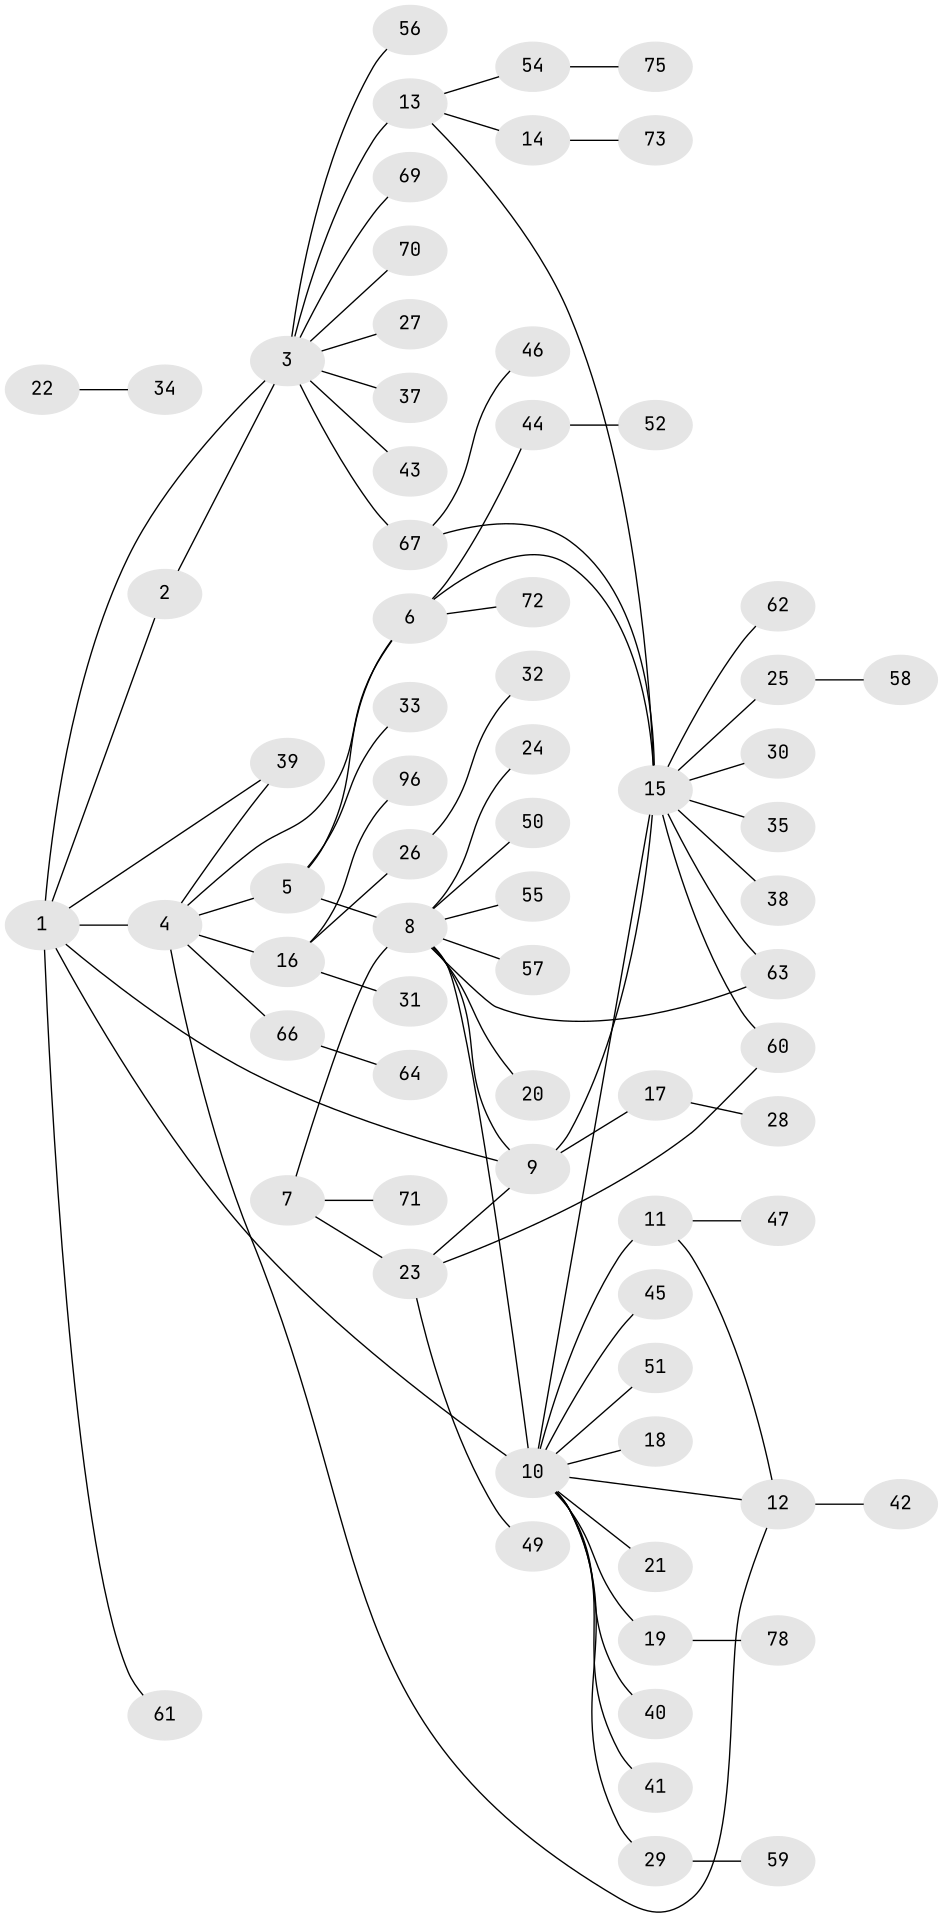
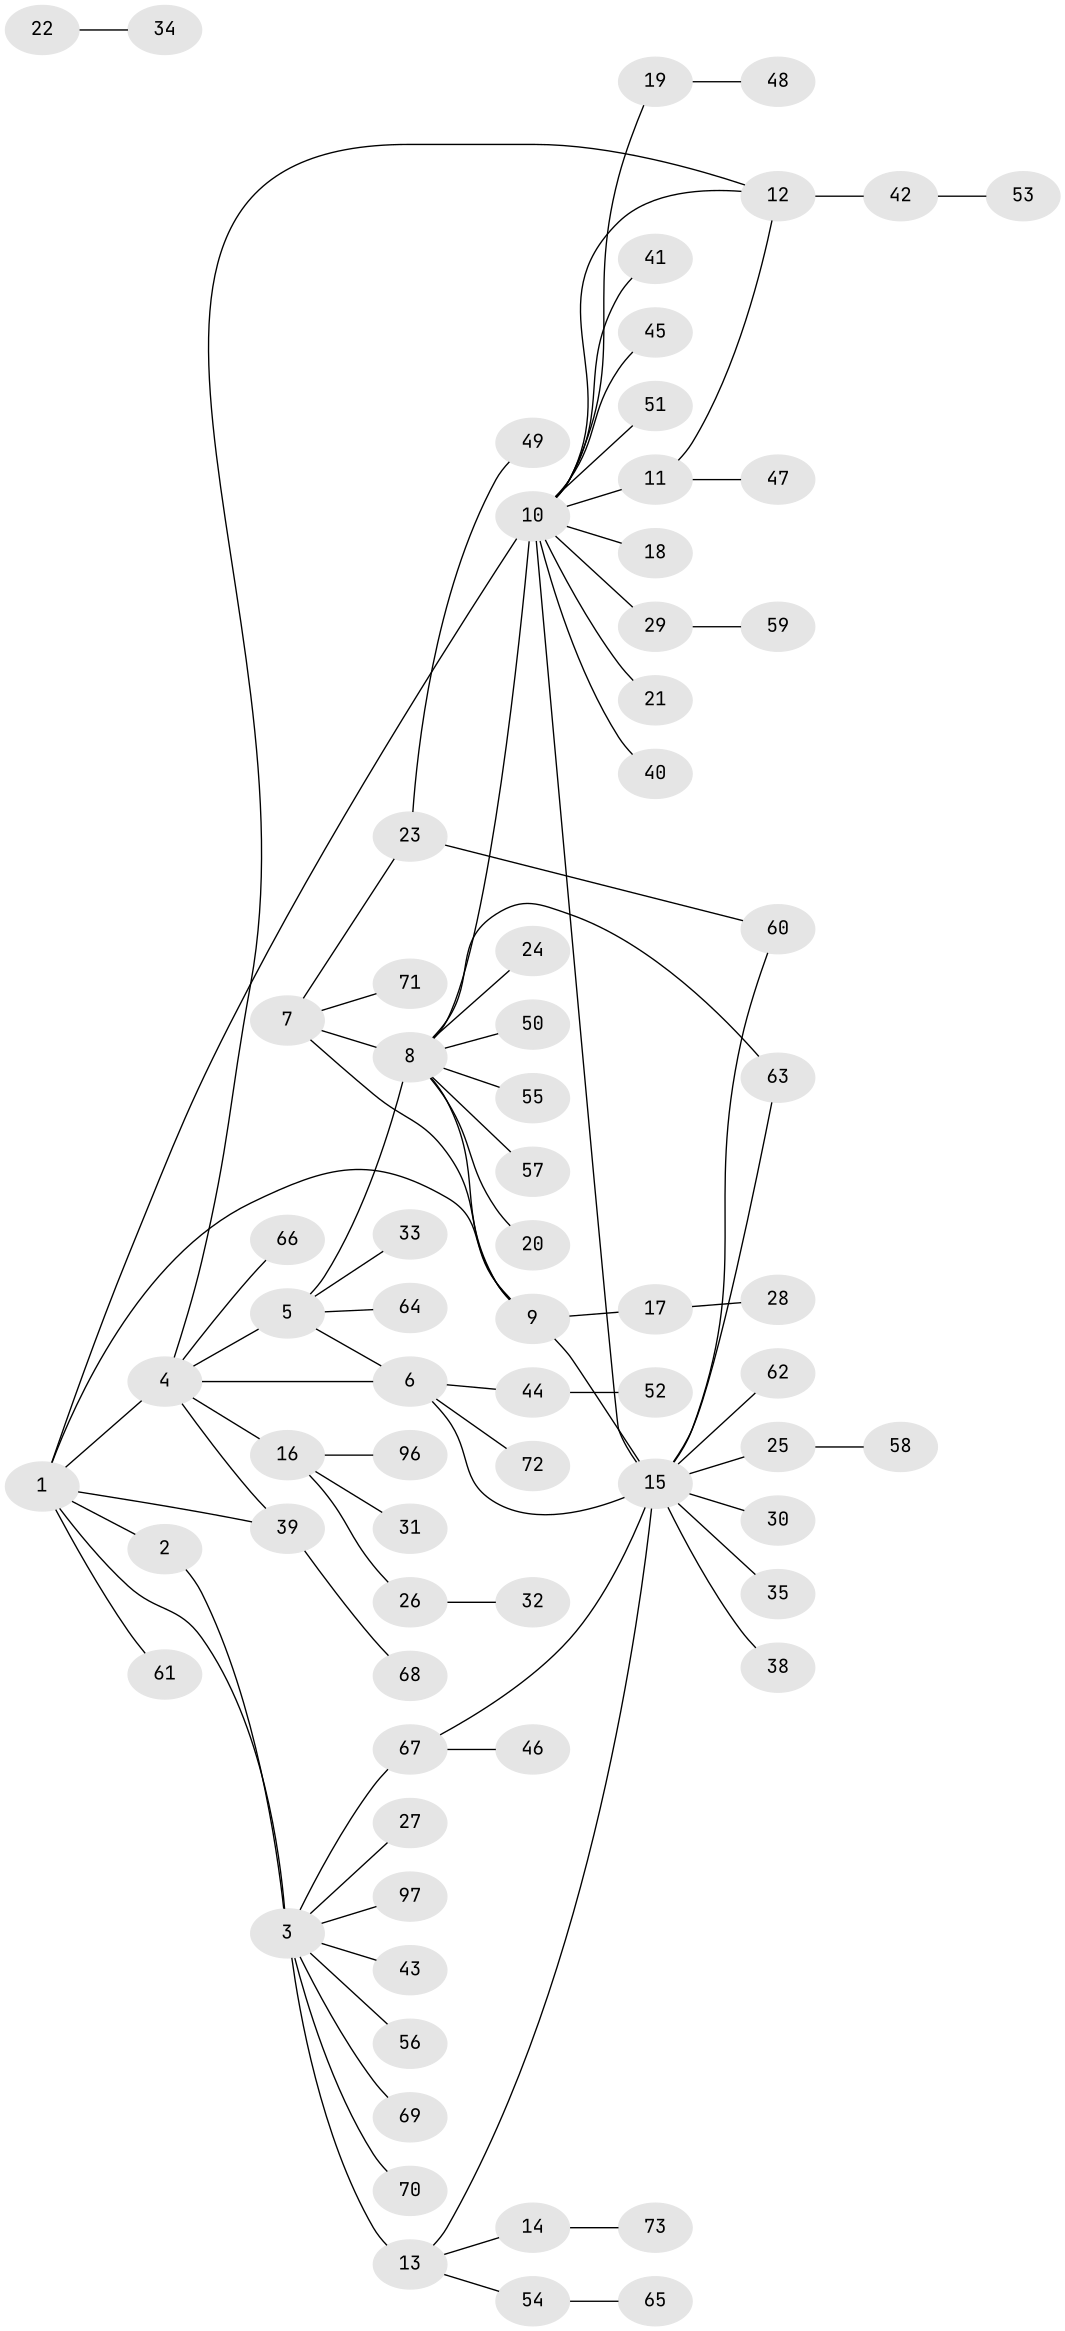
(655, 67) -> (655, 2301)
none -> (1023, 196)
(410, 398) -> (410, 1897)
(349, 1055) -> (349, 1311)
(471, 1221) -> (442, 1147)
(778, 1640) -> (778, 82)
none -> (410, 1676)
